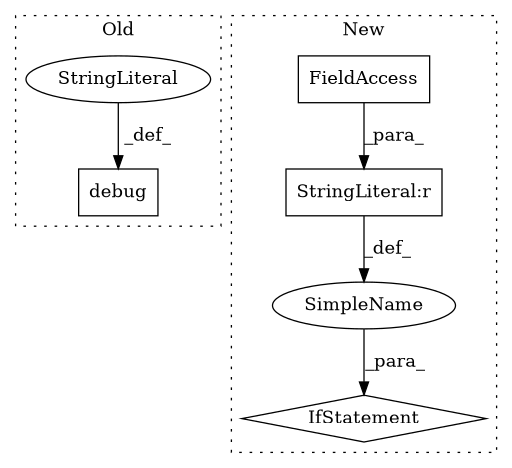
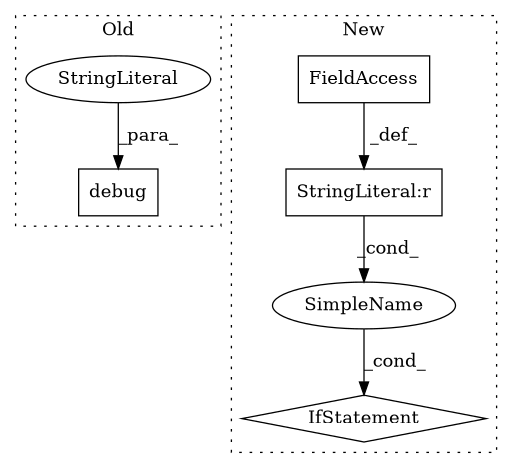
(148, 136) -> (148, 136)
(394, 136) -> (394, 136)
(388, 249) -> (388, 249)
(395, 362) -> (395, 362)
